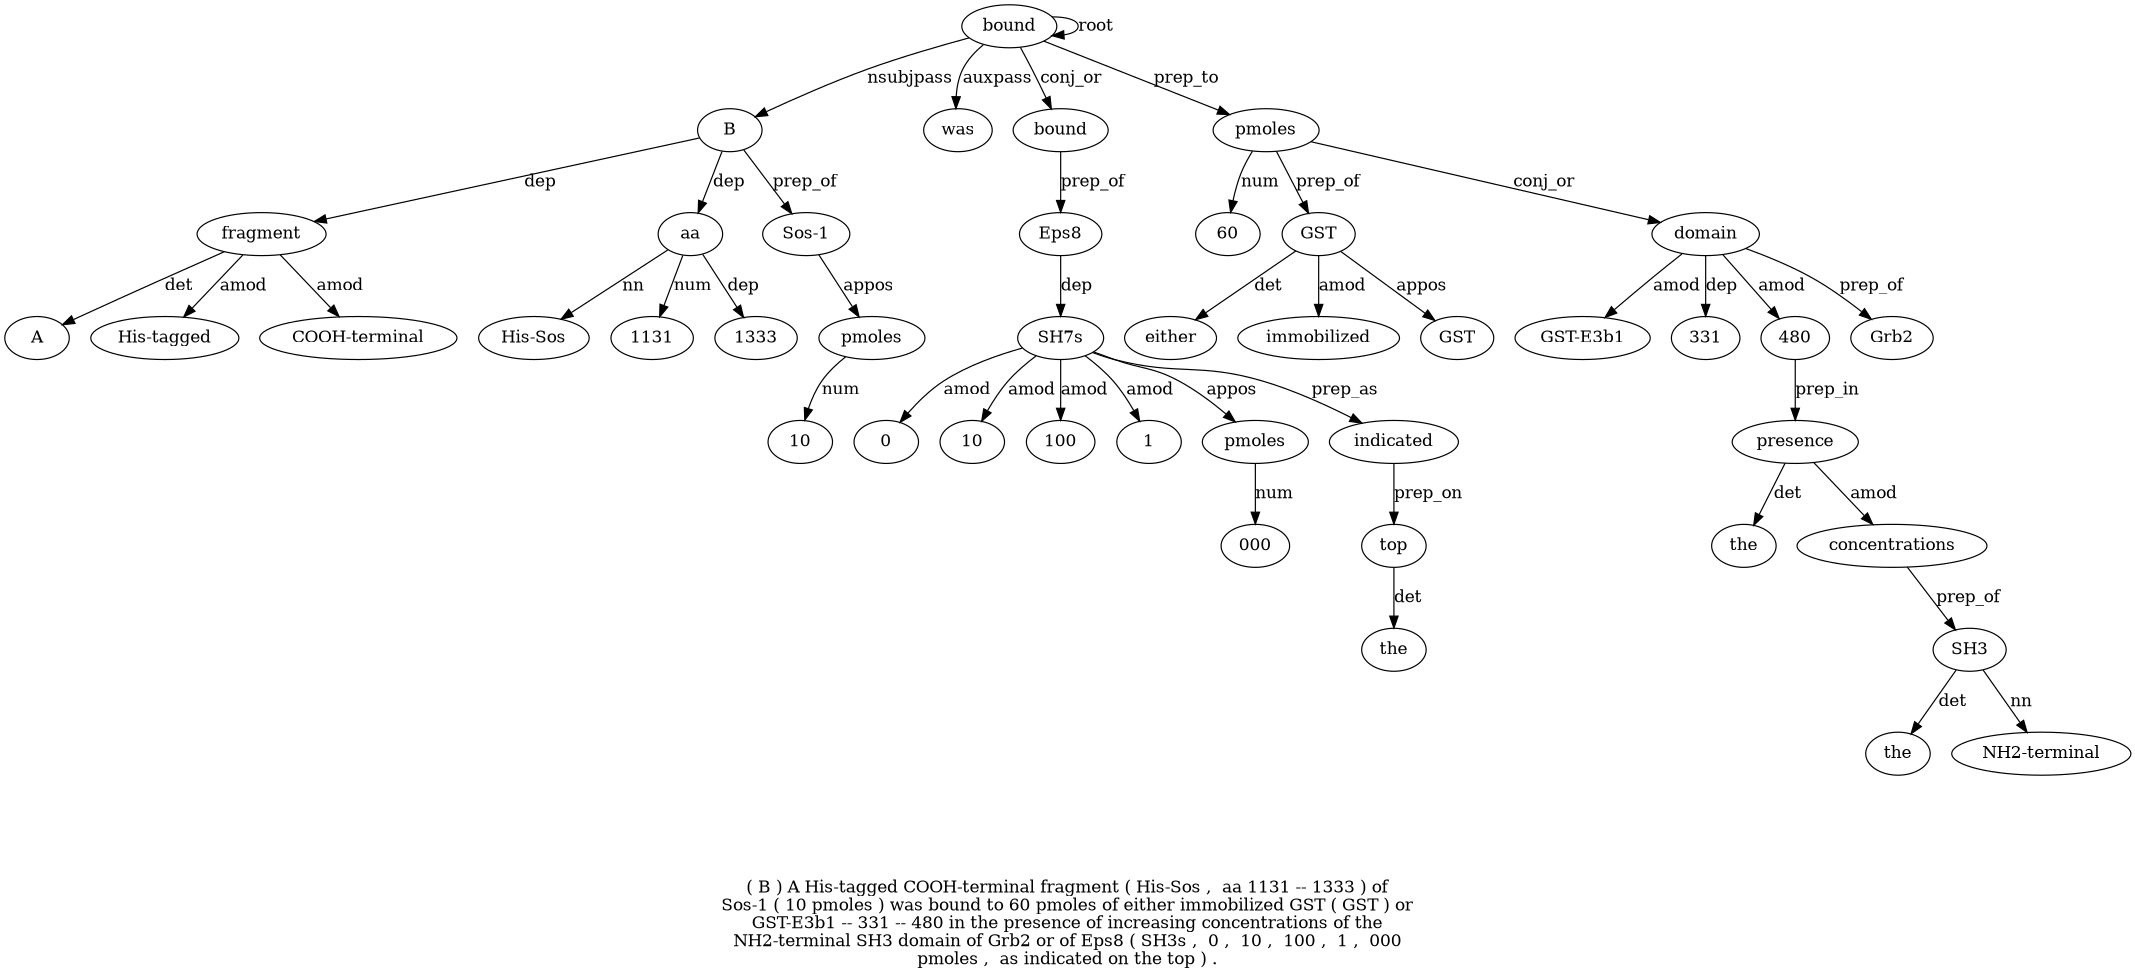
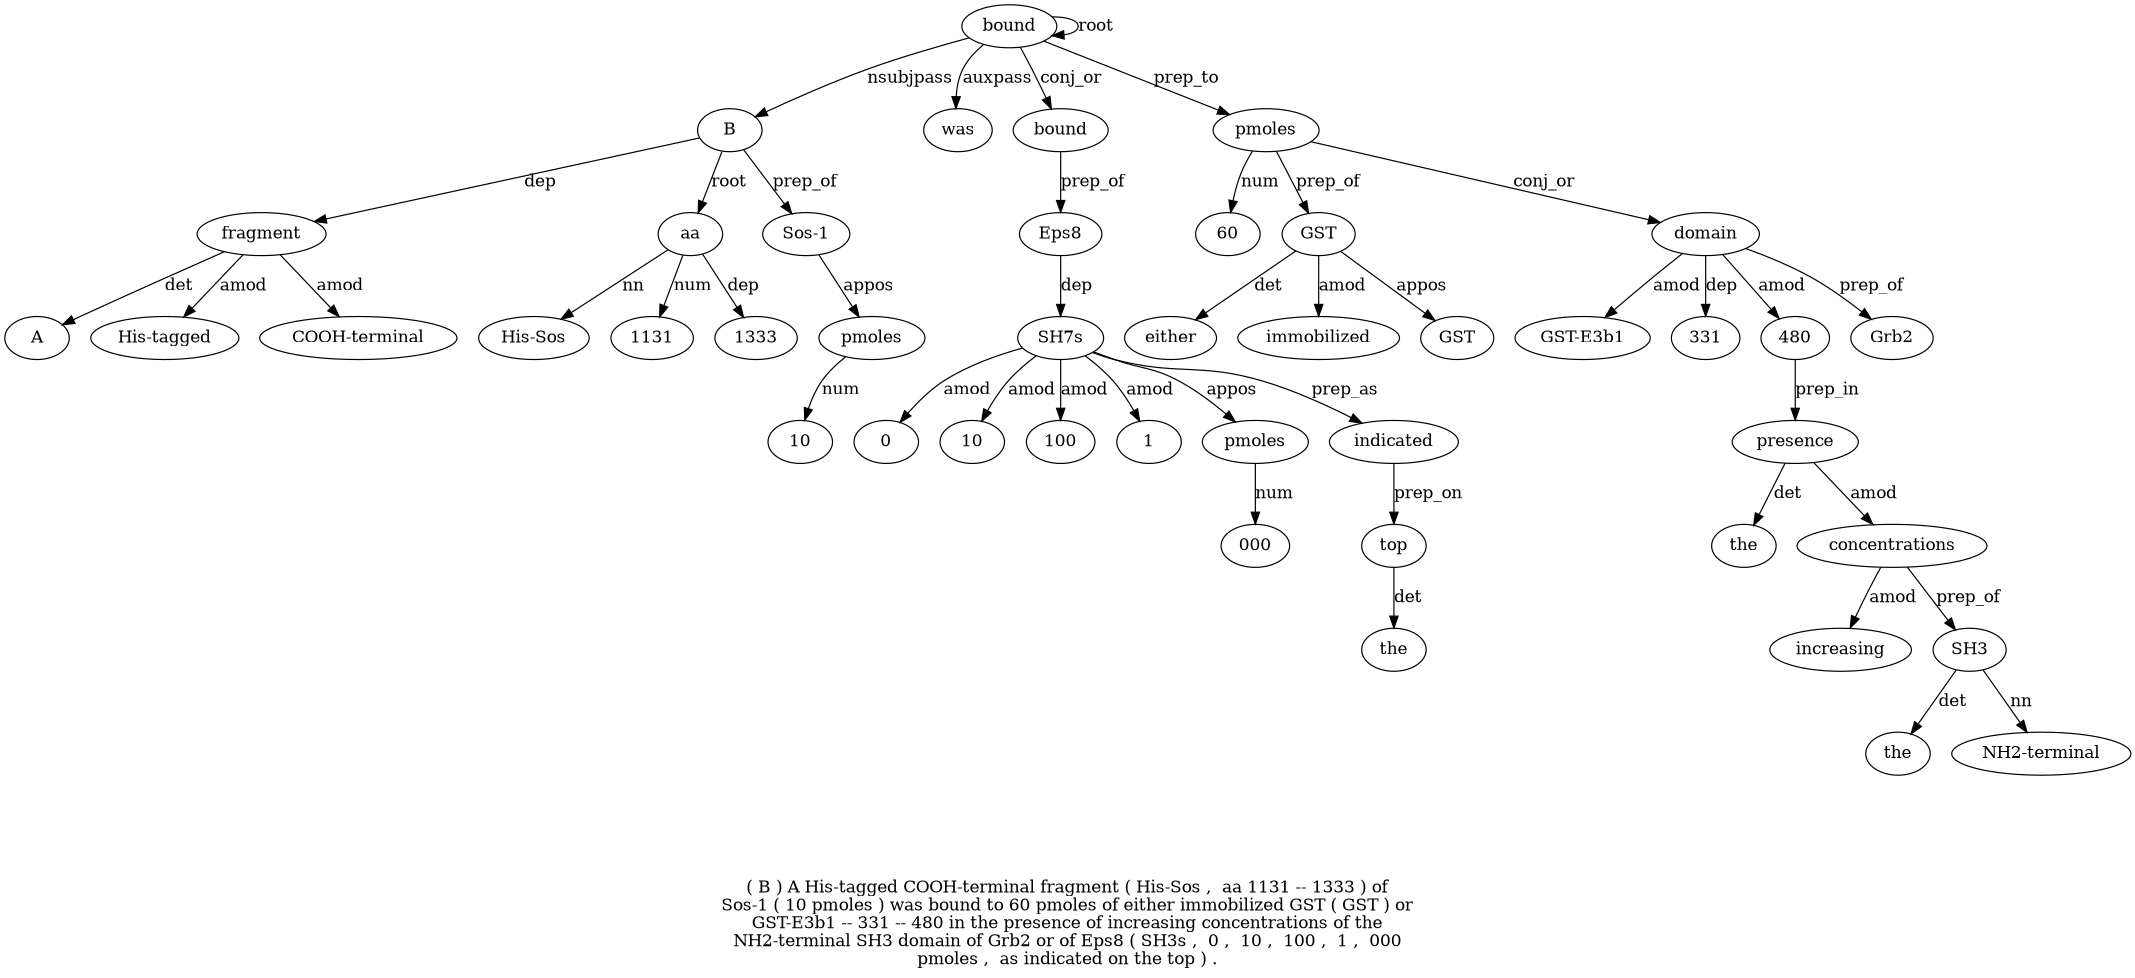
(729, 182) -> (729, 182)
none -> (1841, 650)
